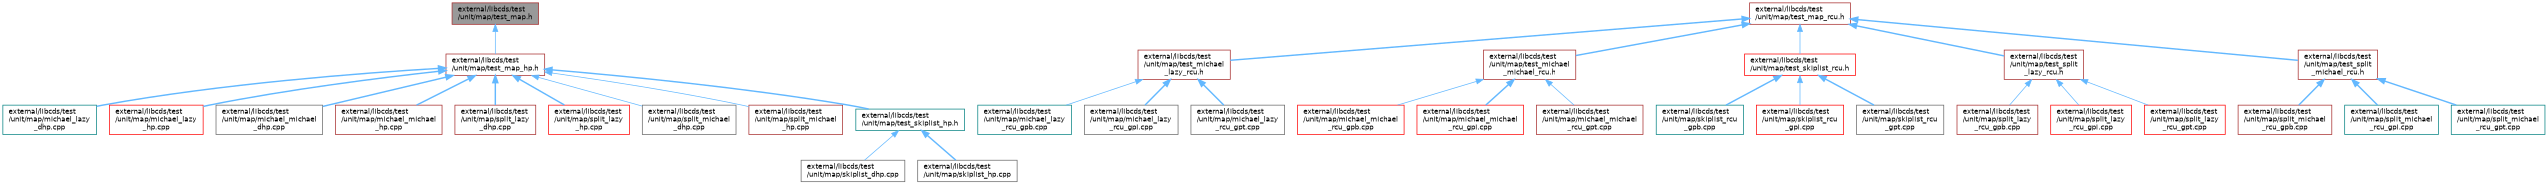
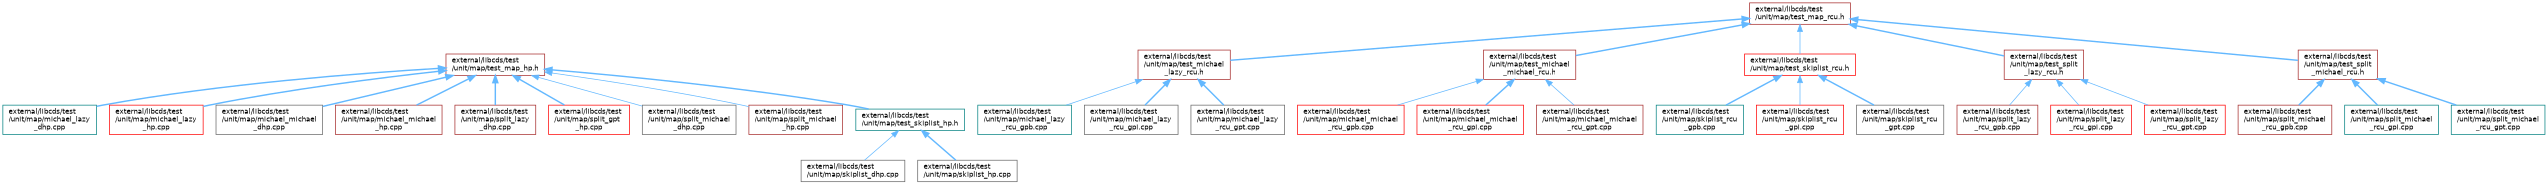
(495, 14) -> none
(589, 120) -> (589, 120)
